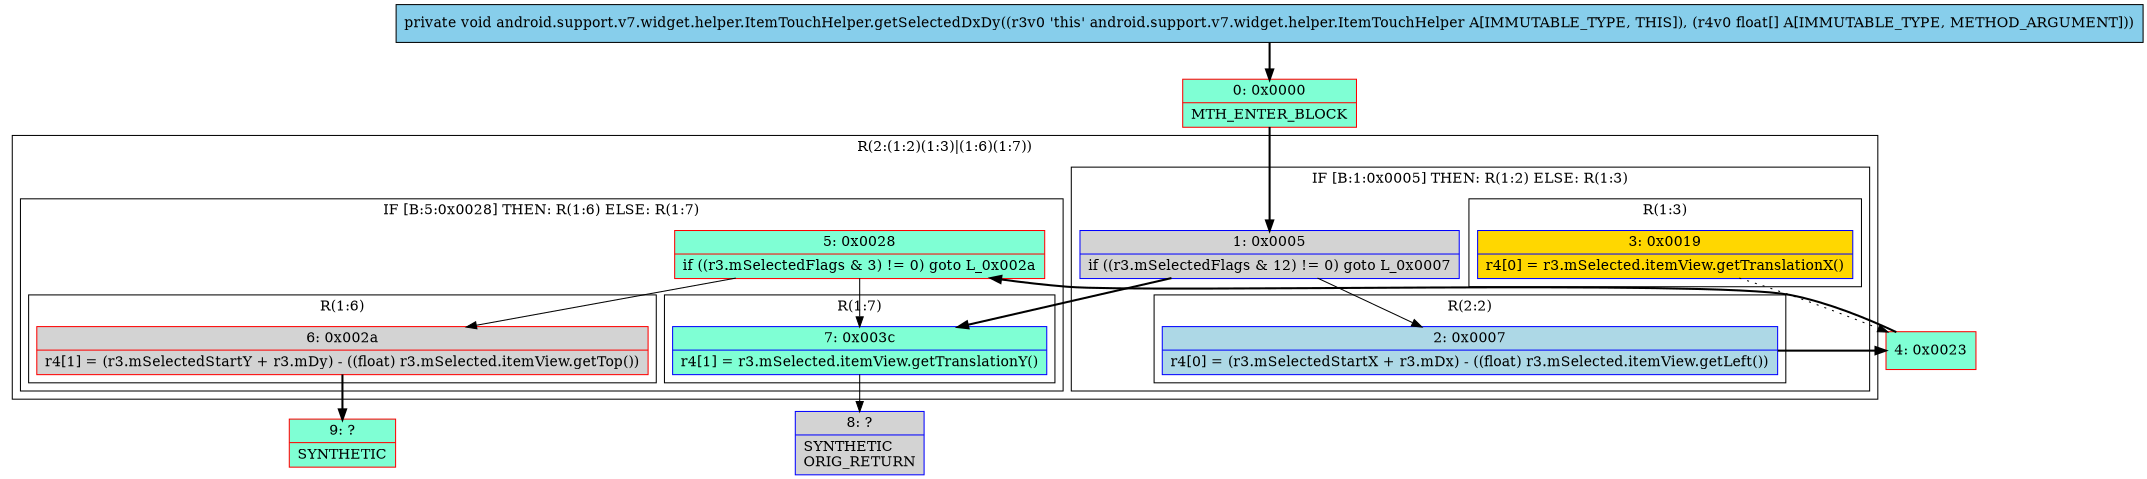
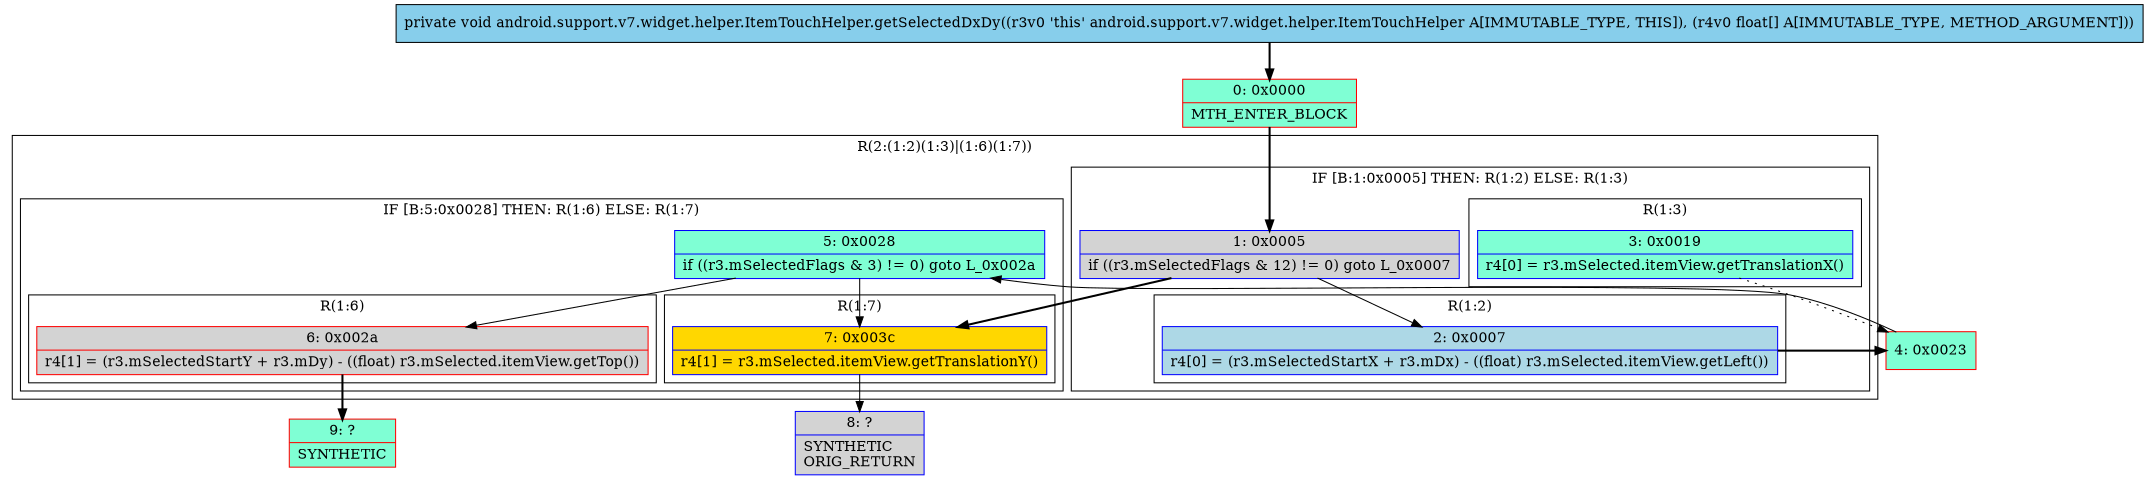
(860, 255) -> (860, 255)
(1665, 255) -> (1665, 255)
(1452, 287) -> (1452, 287)
(1470, 307) -> (1470, 307)
(860, 351) -> (860, 351)
